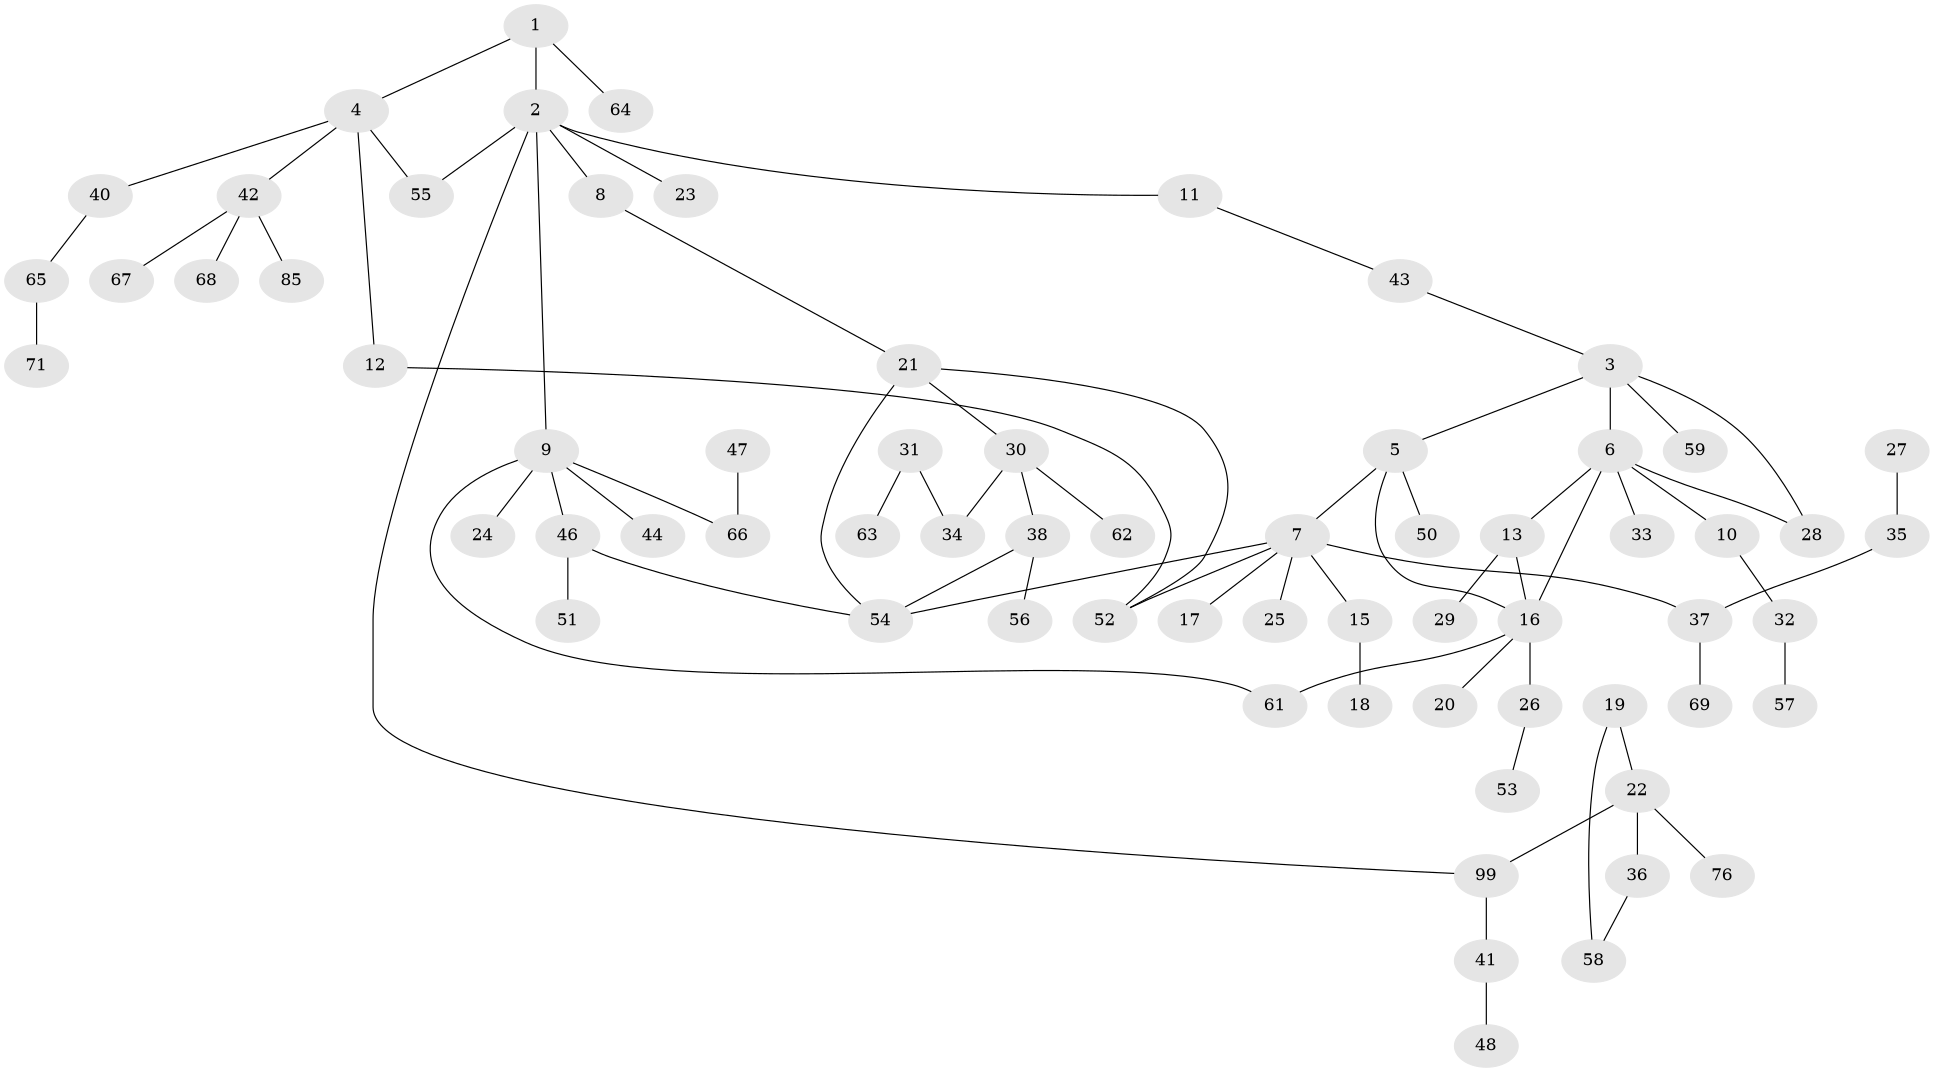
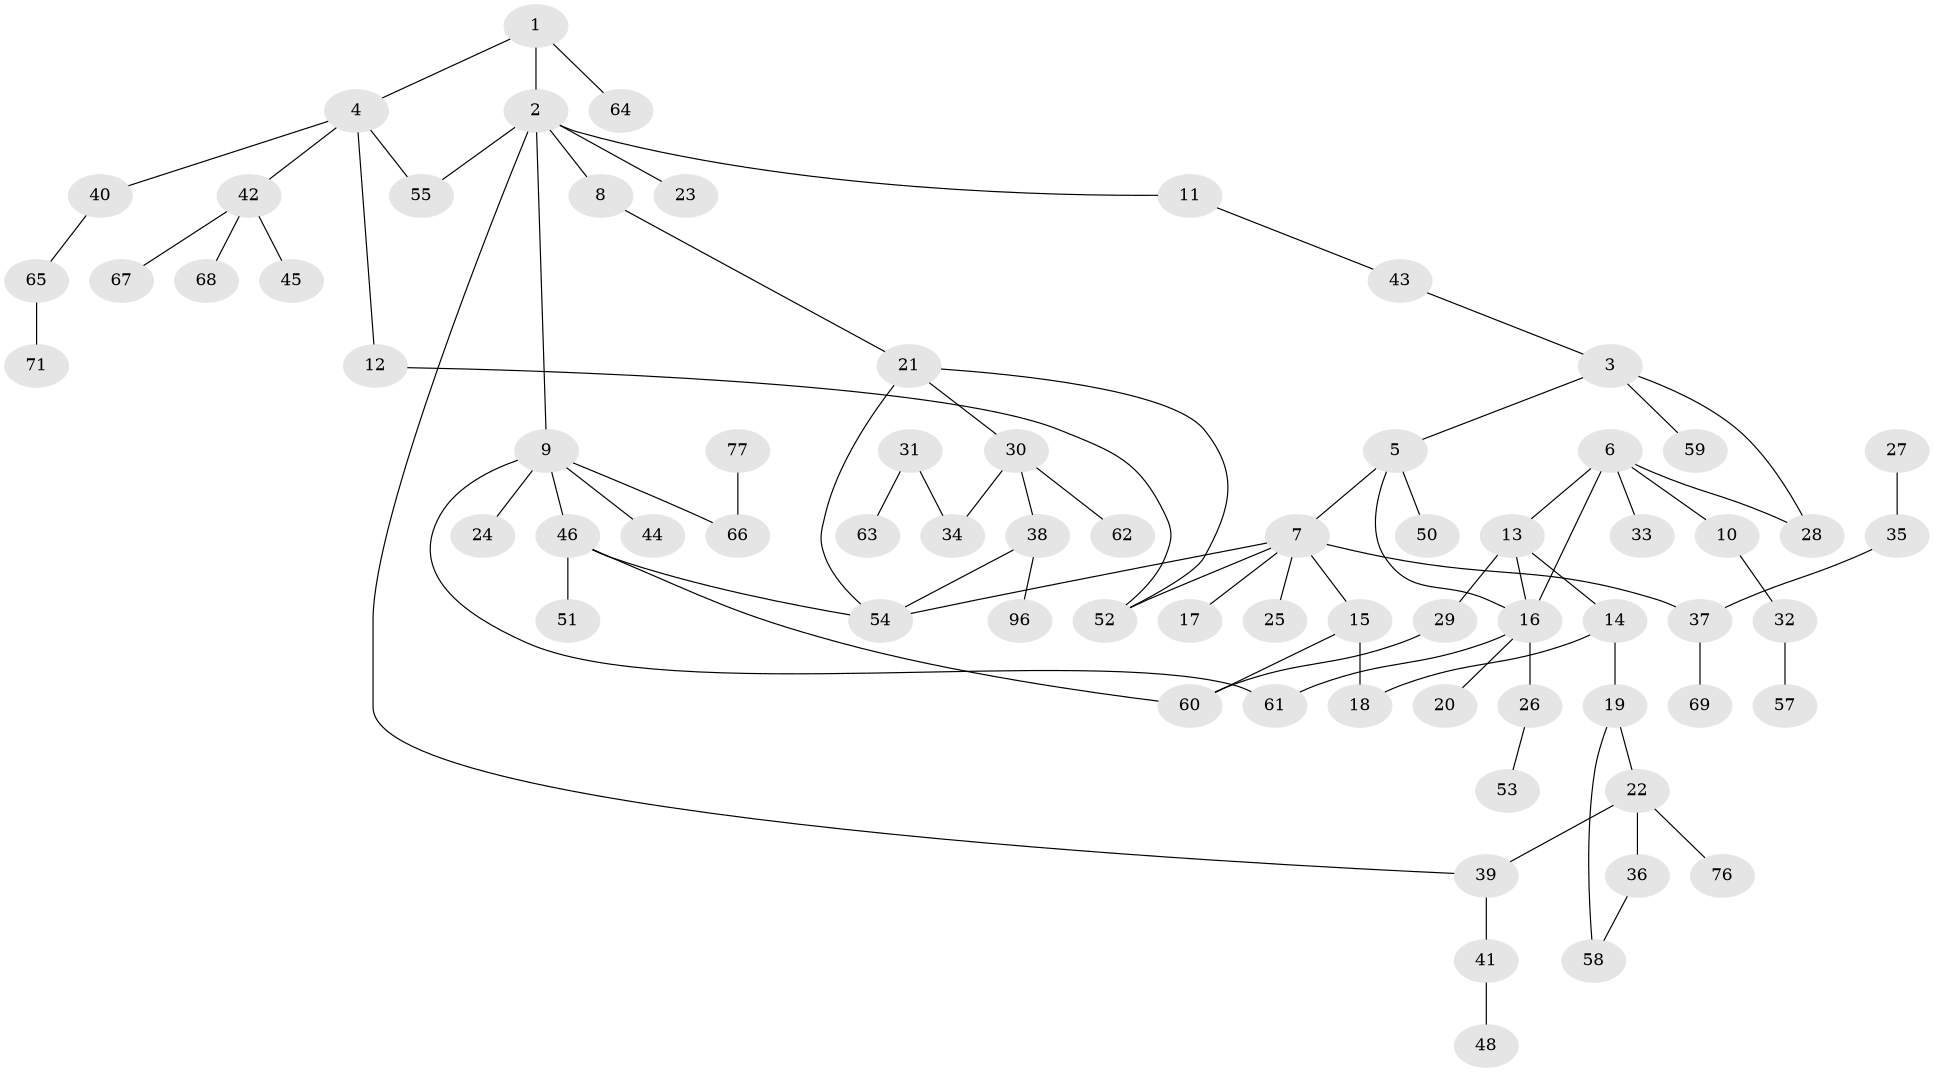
(292, 281) -> (292, 281)
(1610, 409) -> none
(738, 451) -> (738, 451)
(1020, 621) -> (1020, 621)
none -> (1615, 621)
none -> (1190, 706)
(1486, 876) -> (1486, 876)
